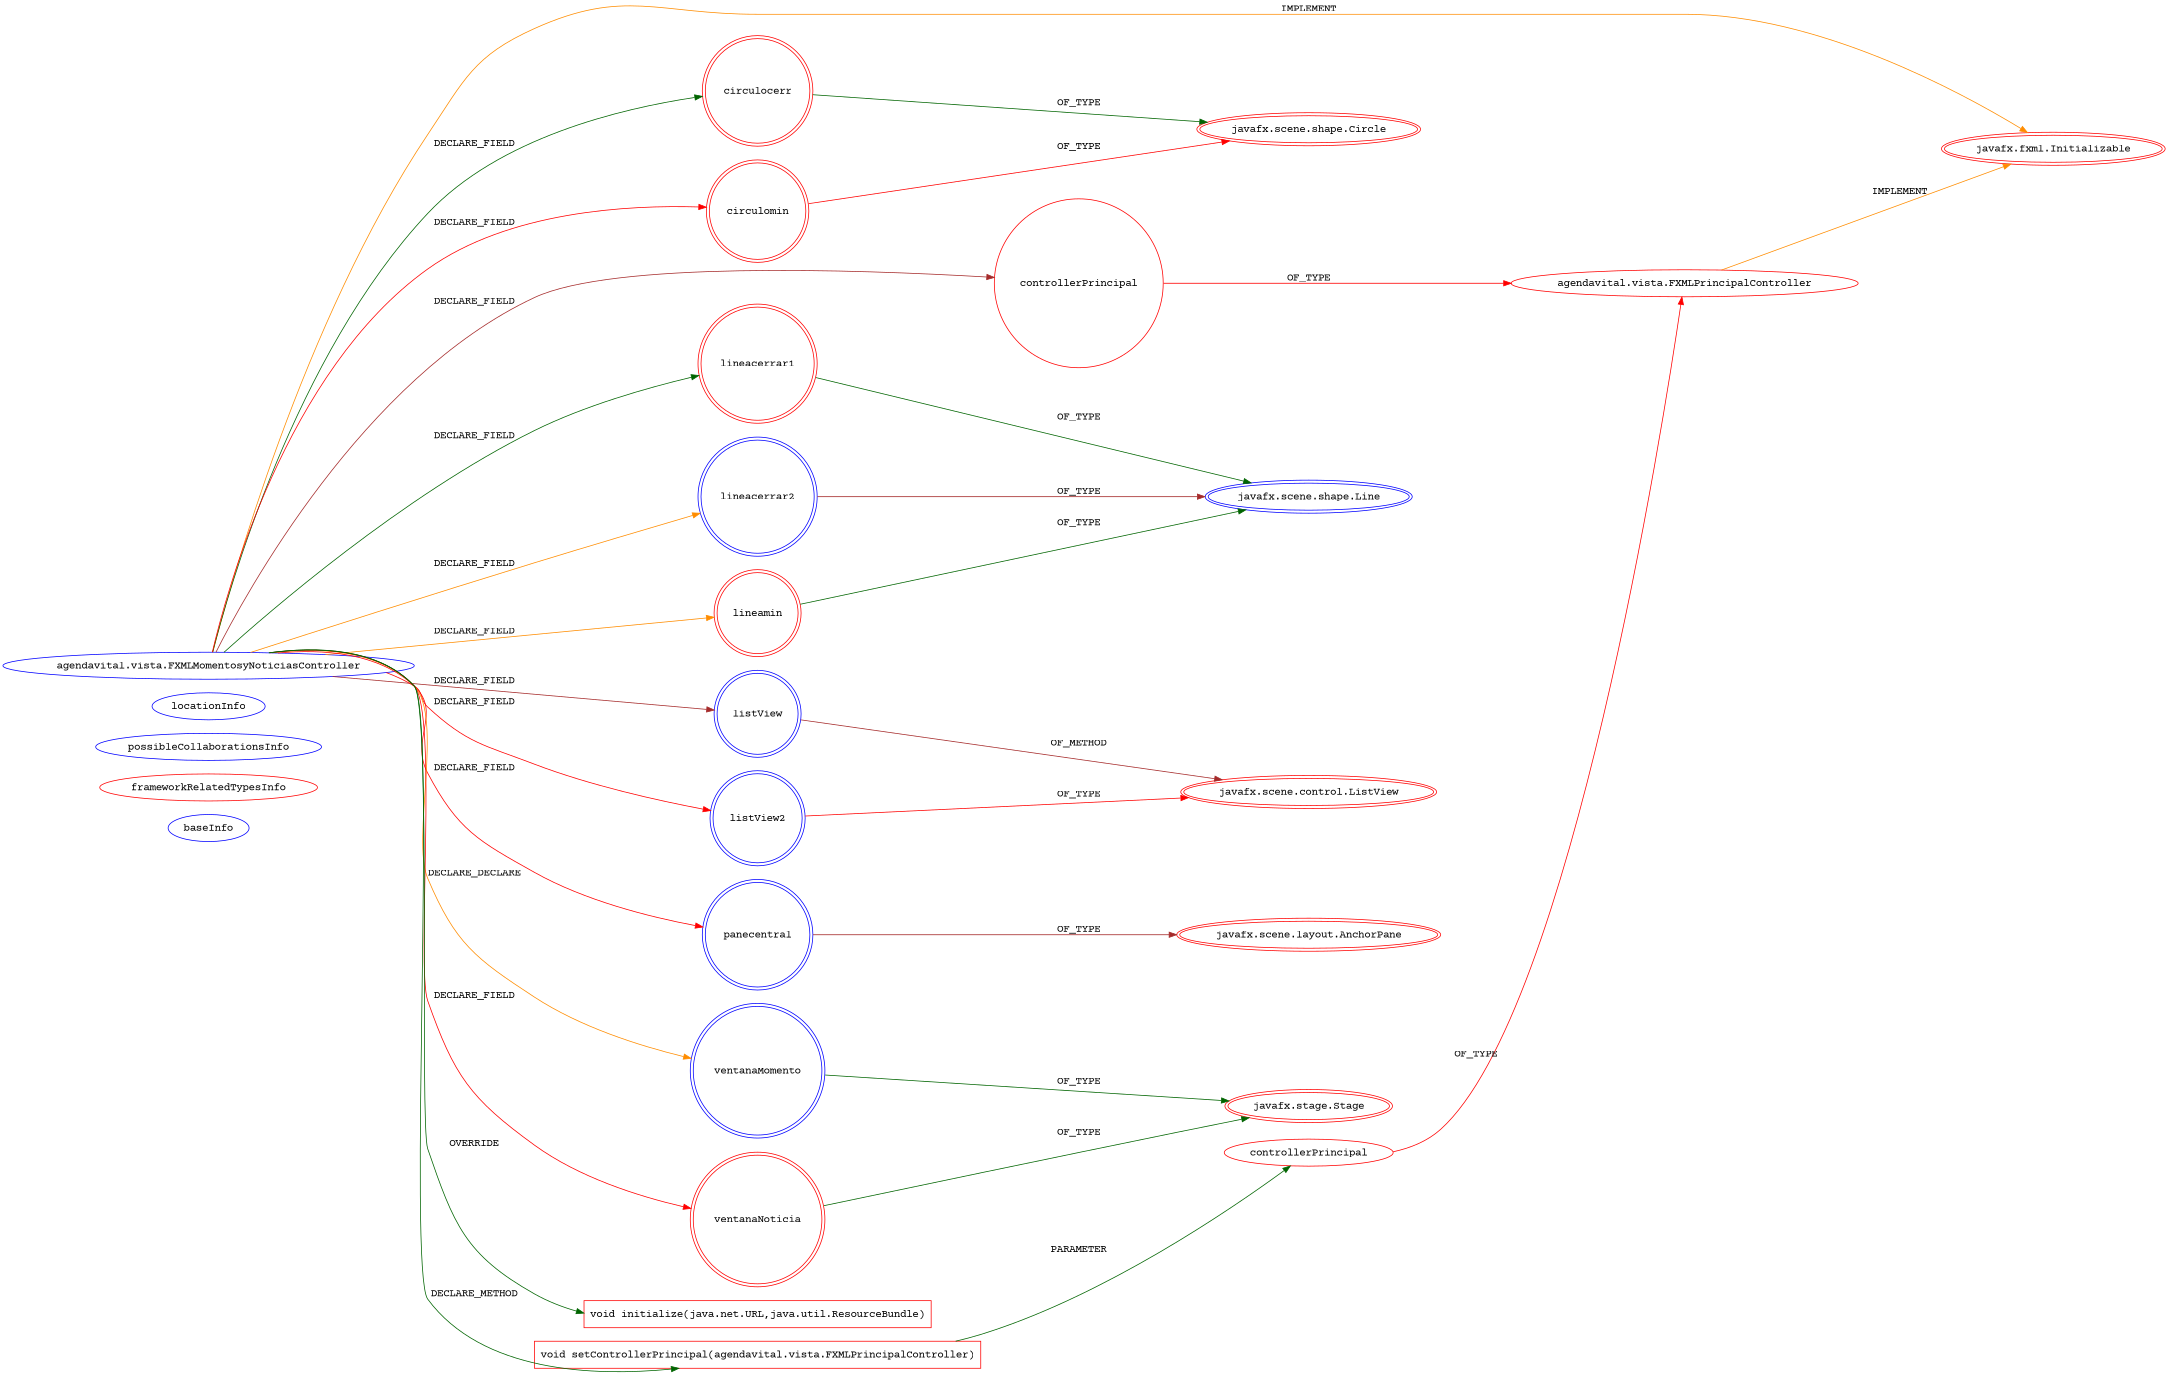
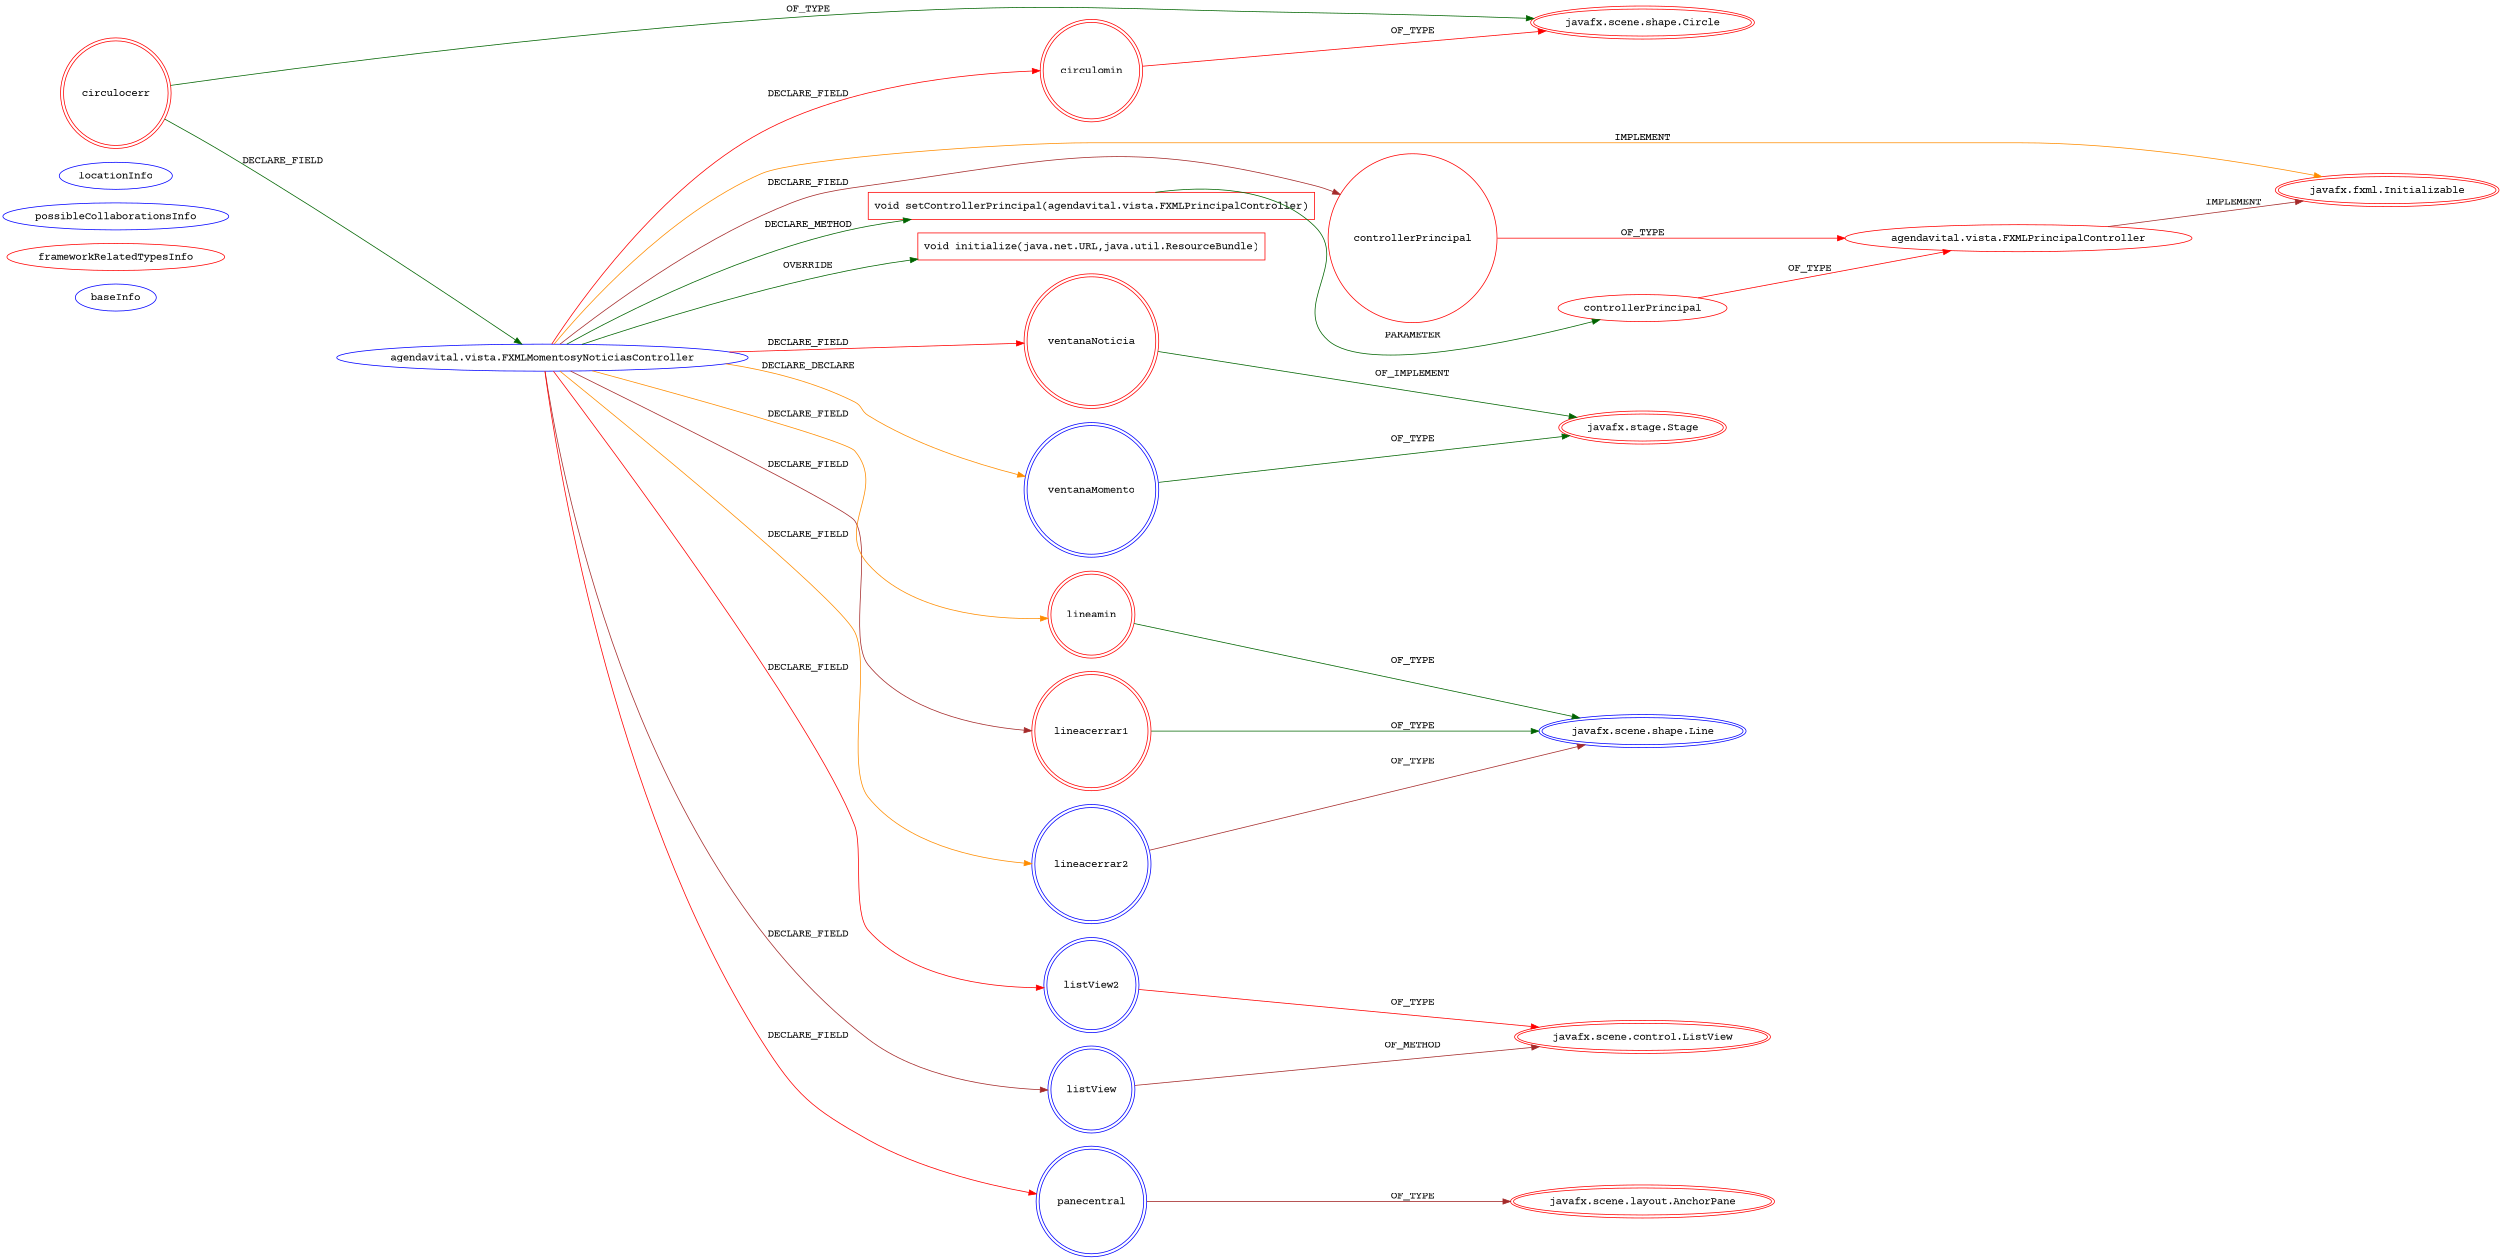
(1863, 218) -> (2202, 214)
(367, 291) -> (342, 226)
(441, 485) -> (841, 511)
(1079, 1132) -> (1413, 373)
